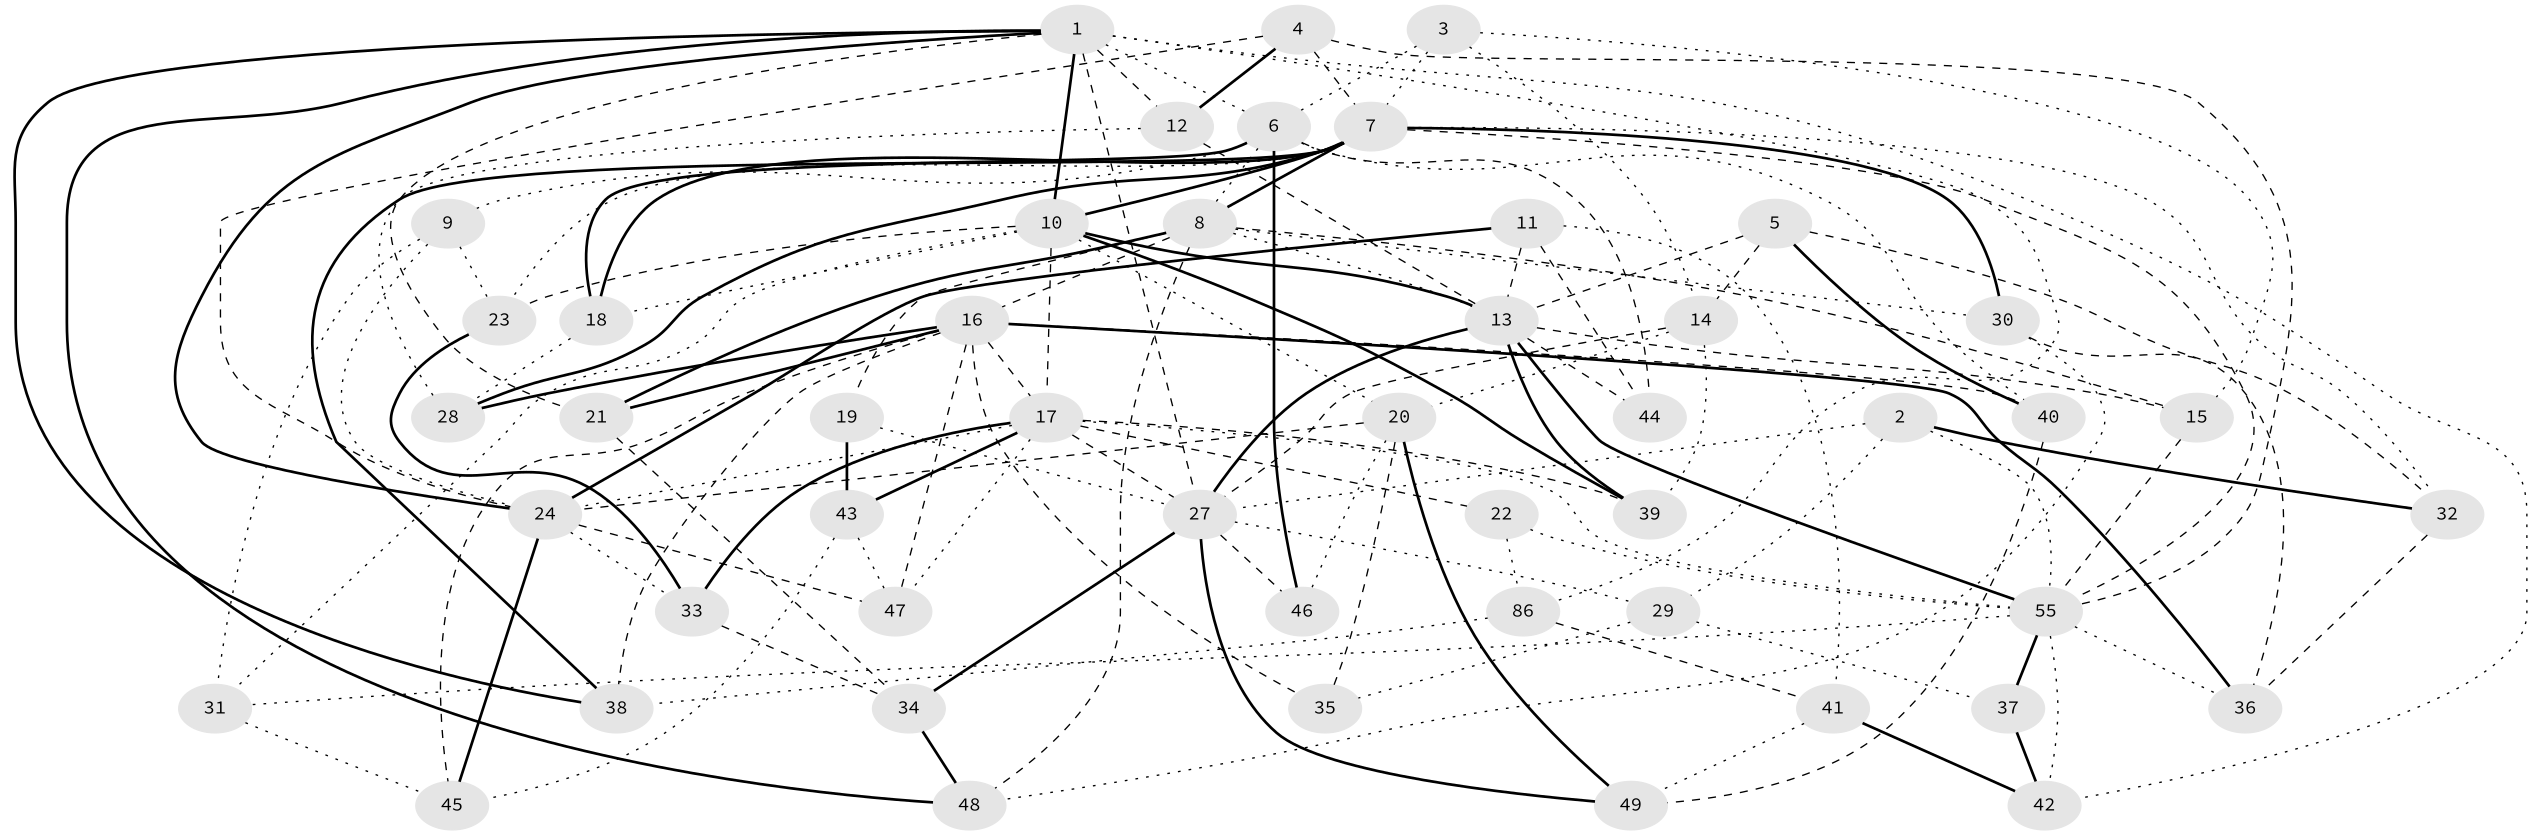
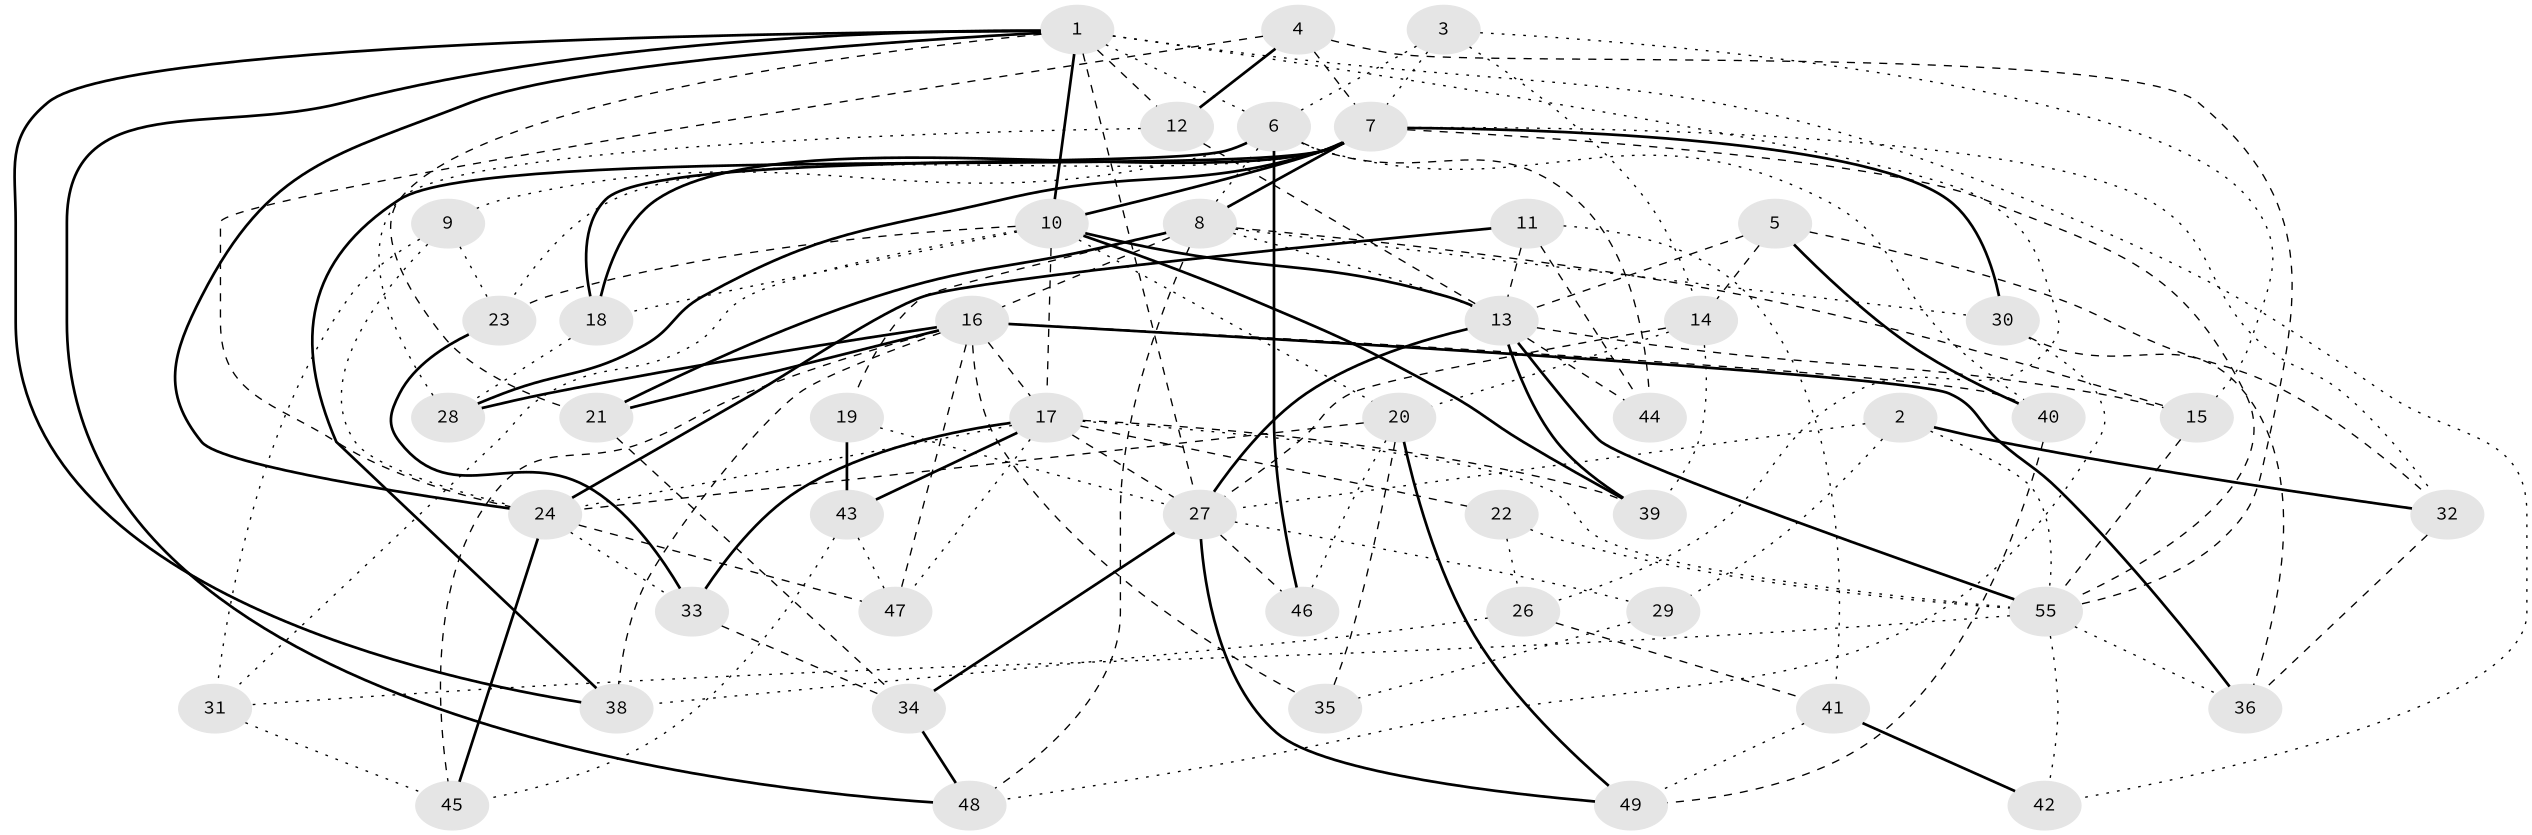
(1523, 612) -> (1523, 612)
(2008, 709) -> none
